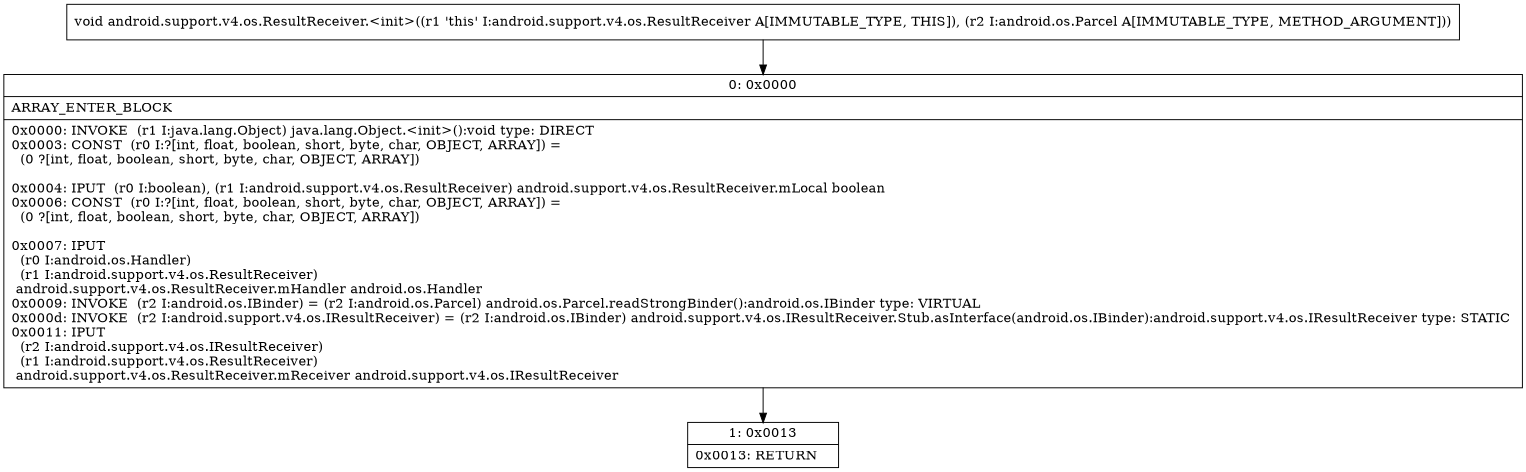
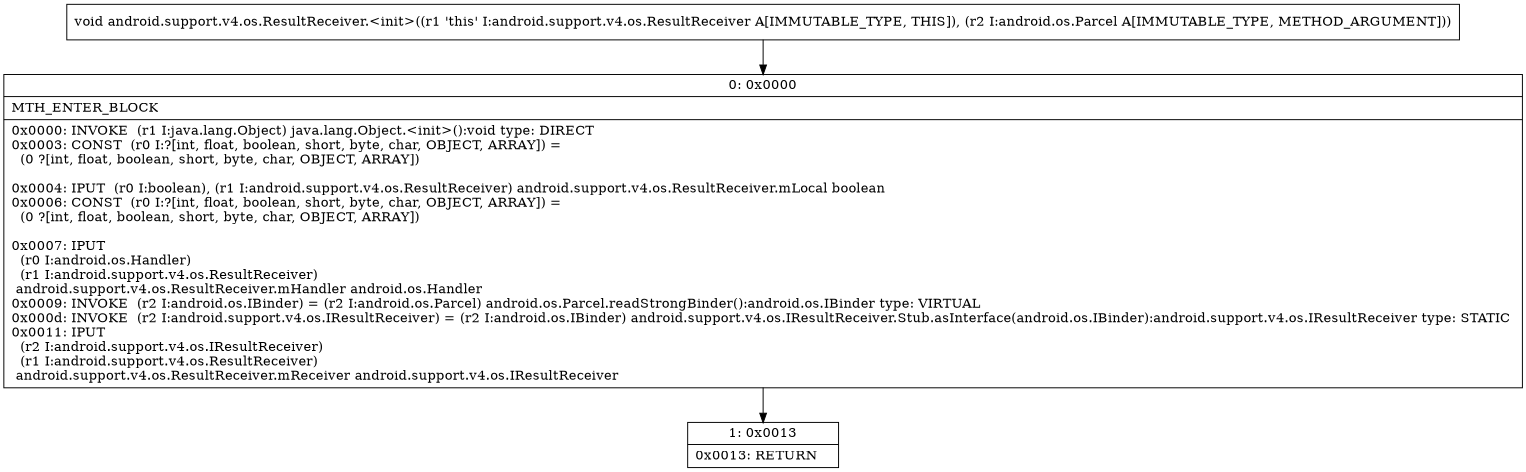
(92, 108) -> (86, 108)
